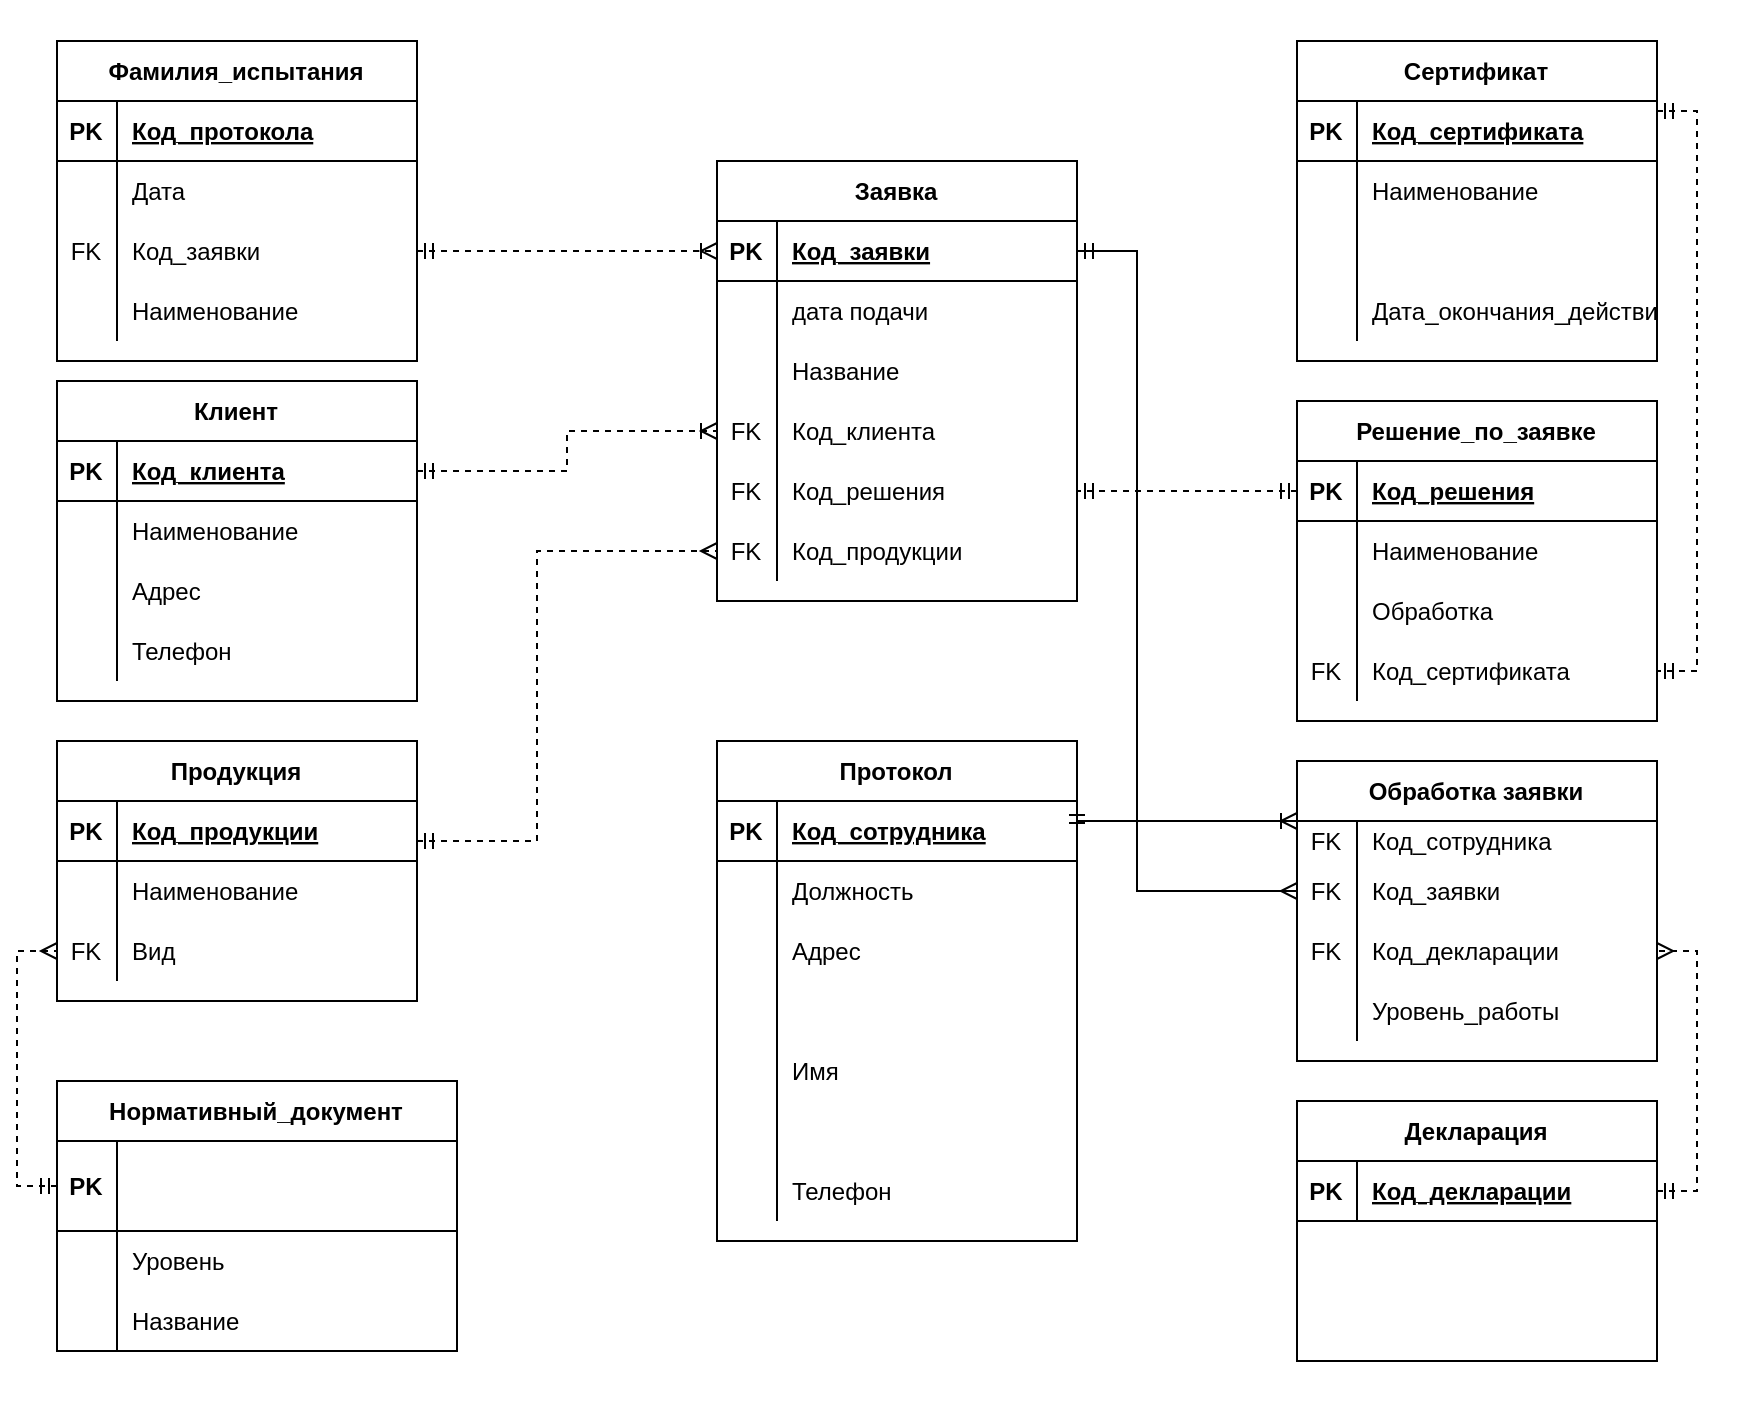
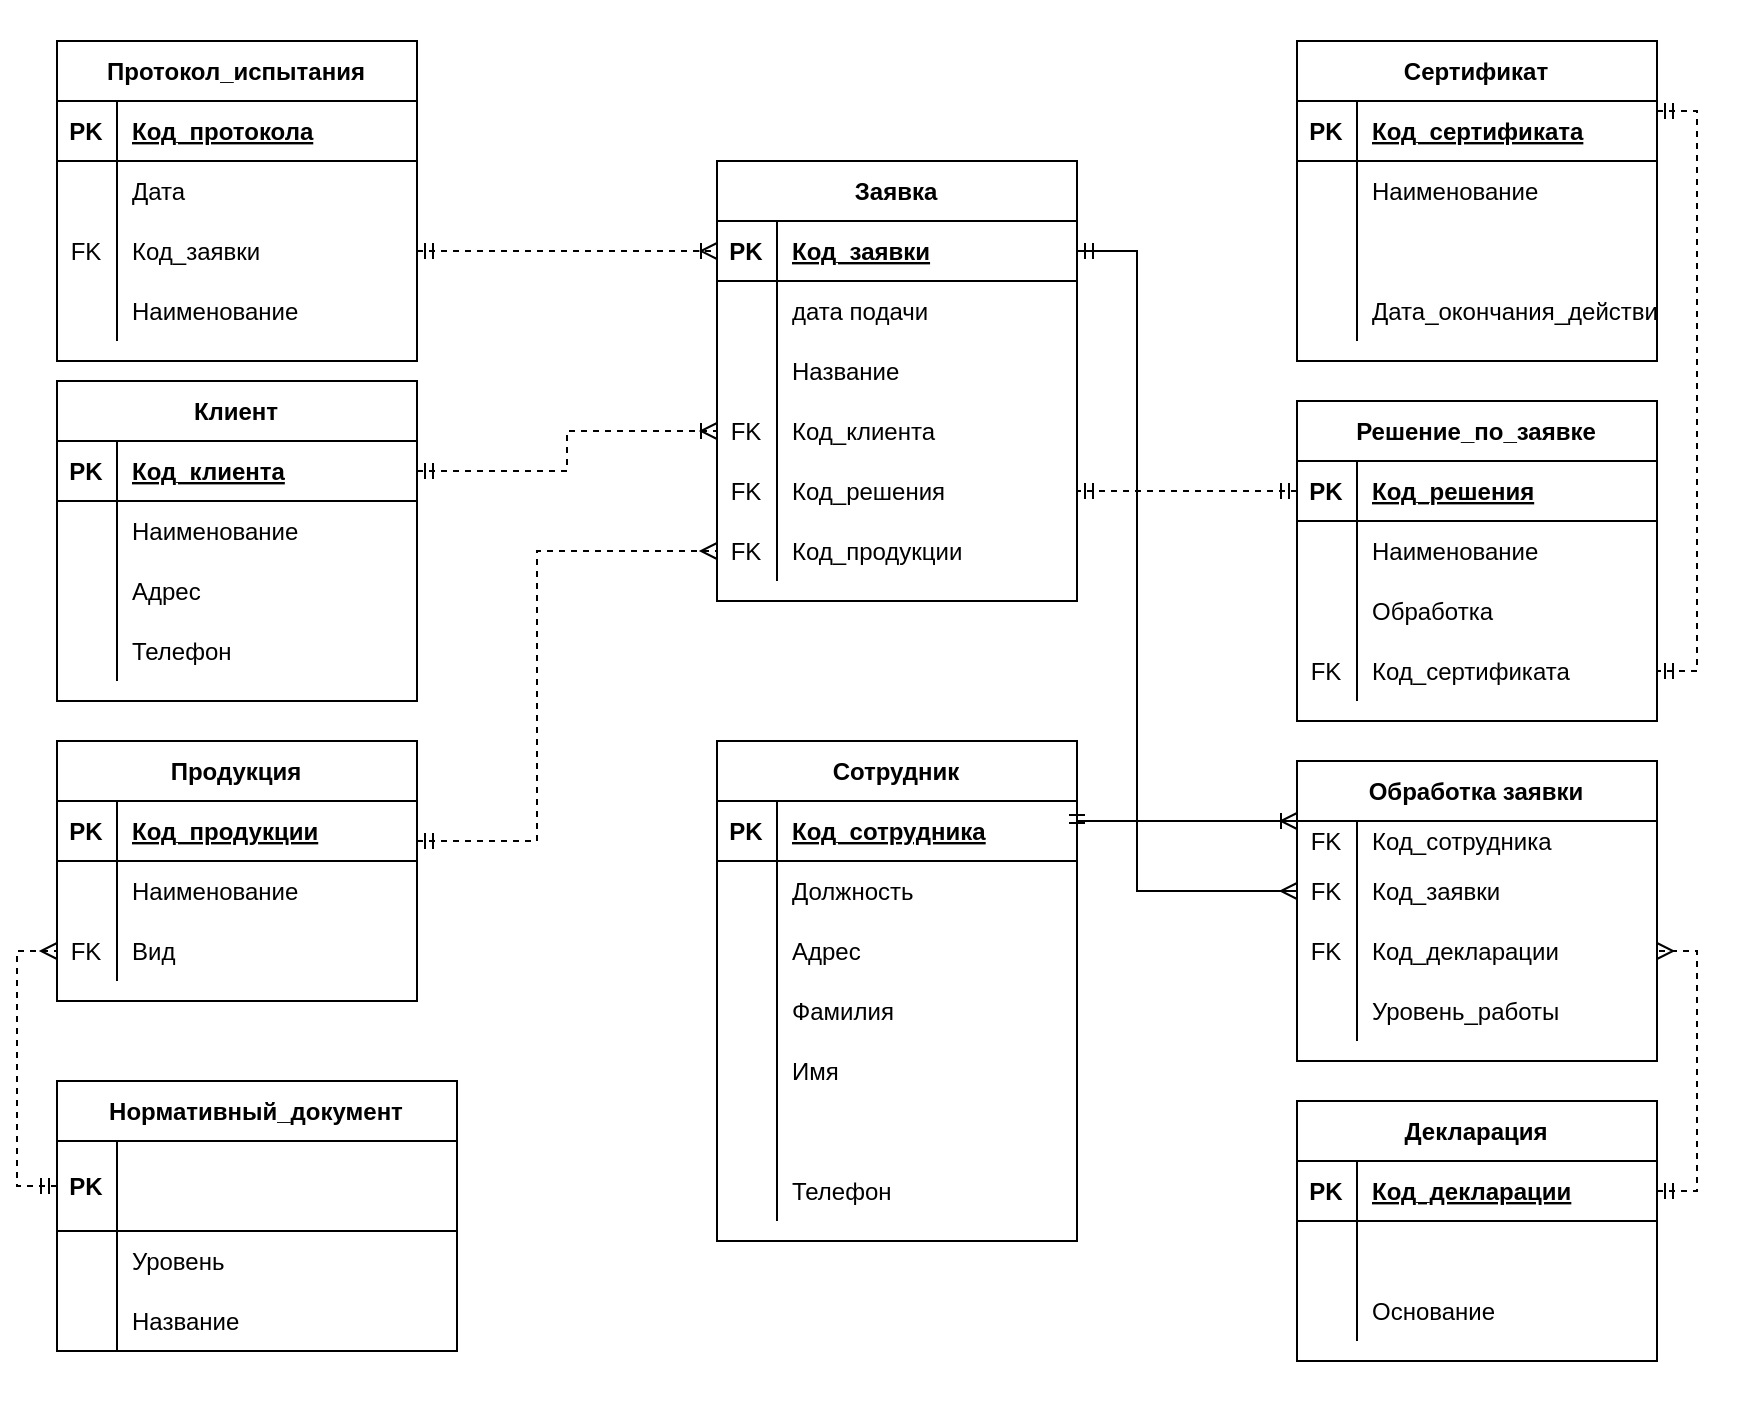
(236, 72) -> (236, 72)
(896, 772) -> (896, 772)
none -> (927, 1011)
none -> (1507, 1311)
